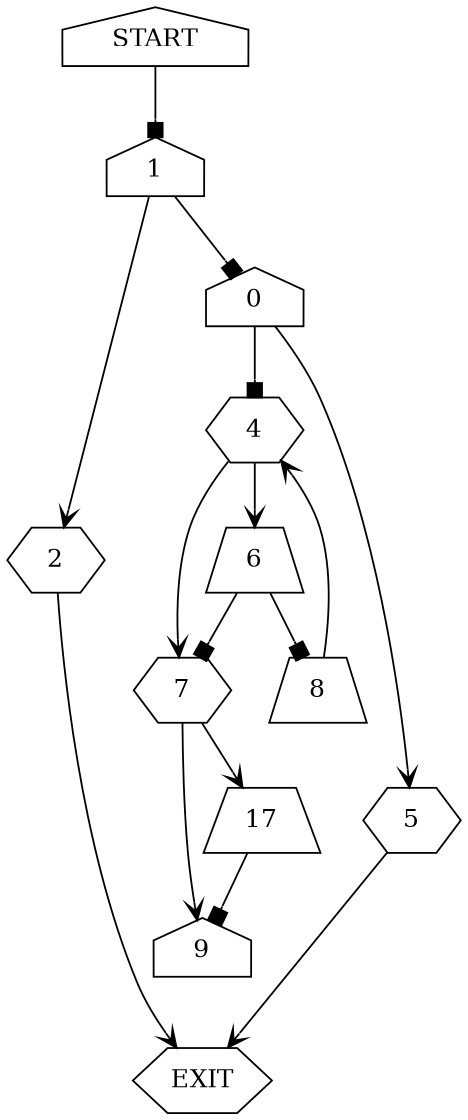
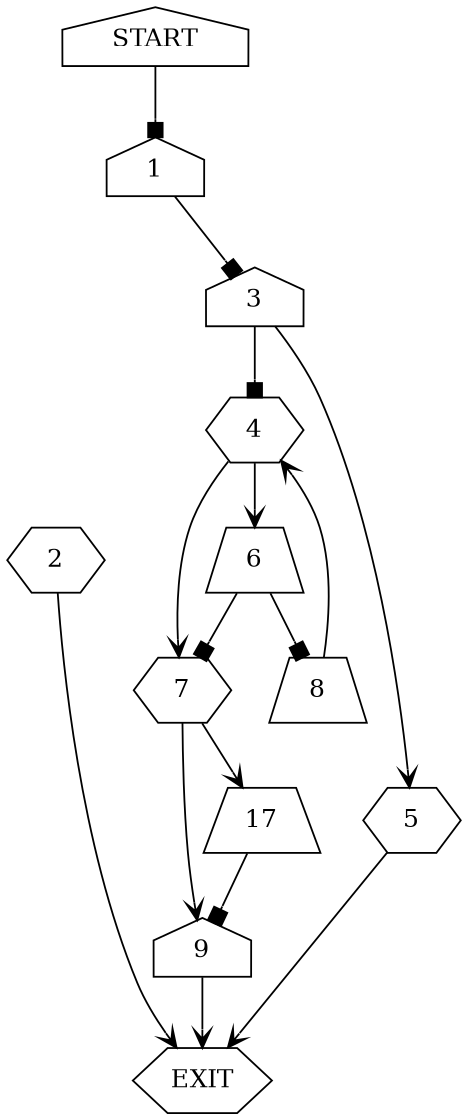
(255, 300) -> (255, 300)
(109, 353) -> none
none -> (202, 1003)
